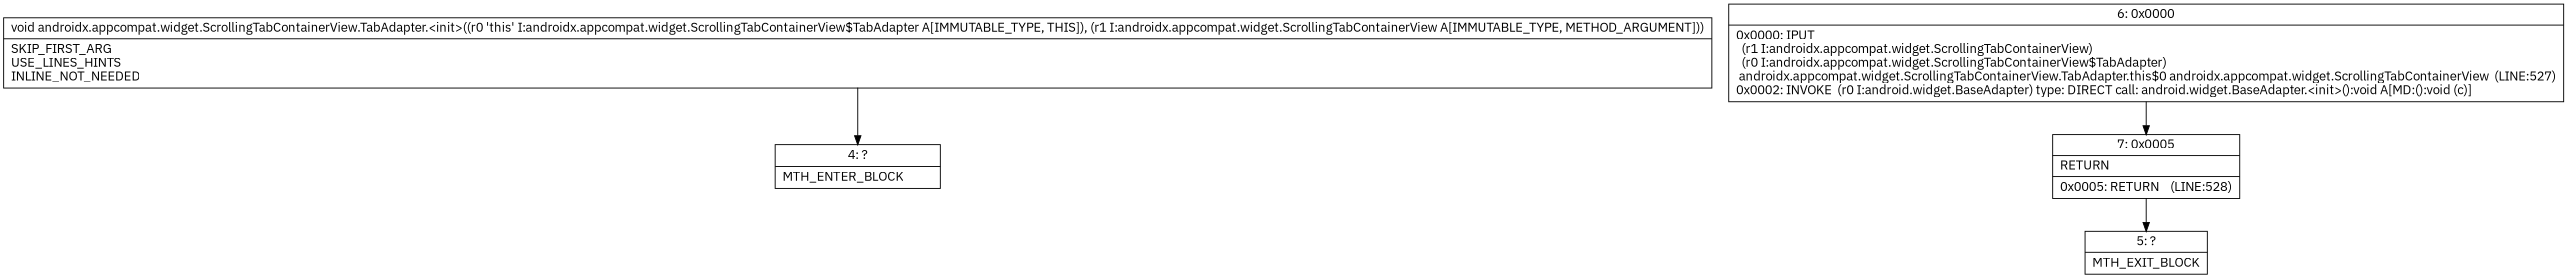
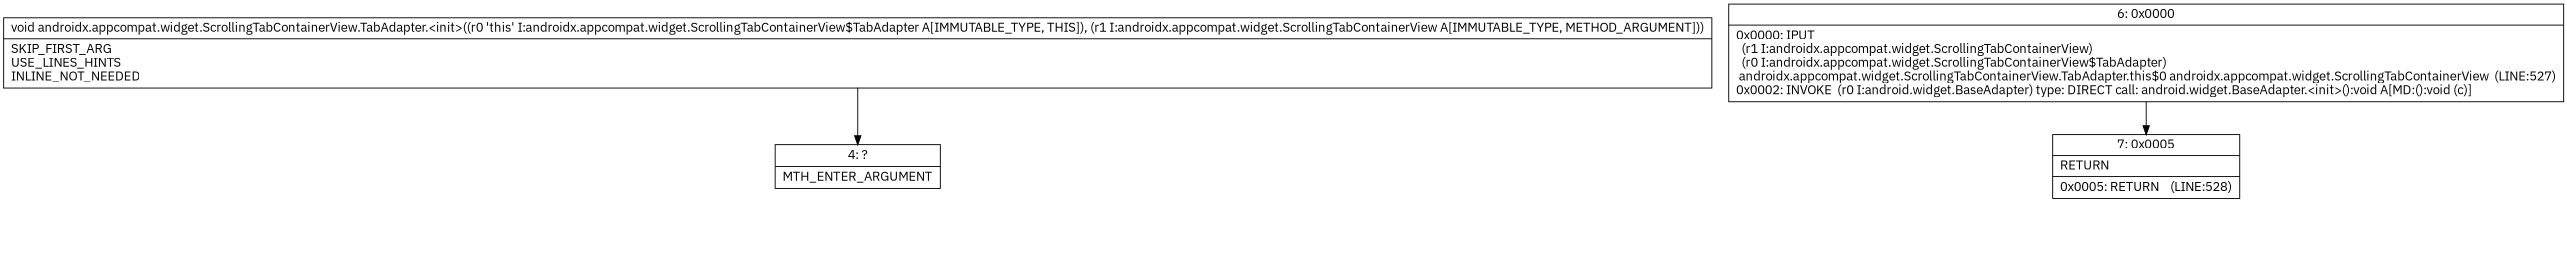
(843, 177) -> (858, 177)
(2146, 253) -> none
